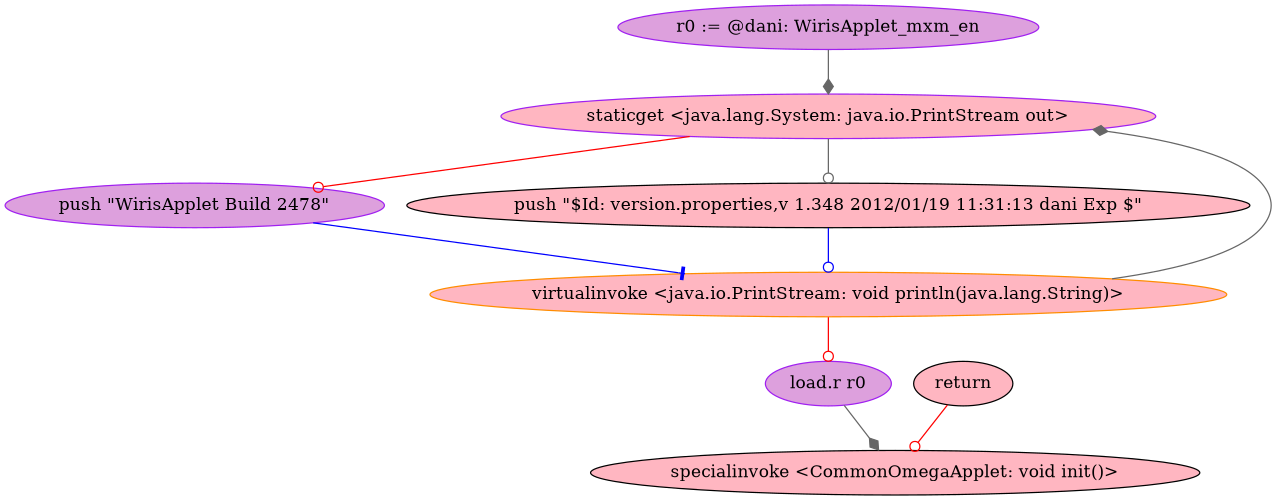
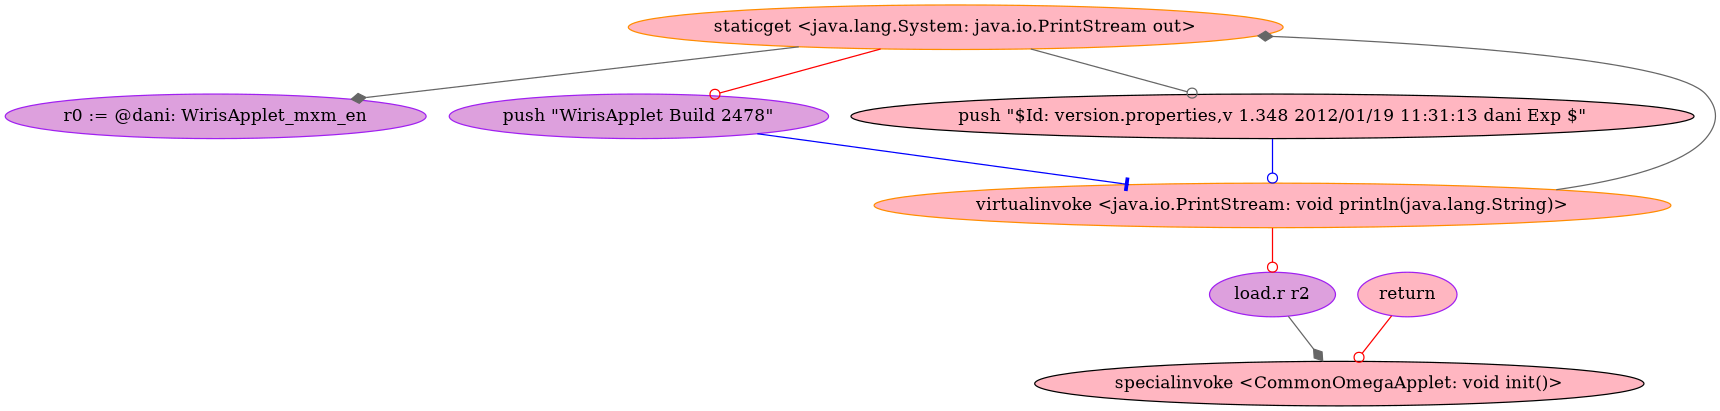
(828, 64) -> (583, 72)
(828, 116) -> (956, 27)
(828, 384) -> (1273, 295)
(963, 384) -> (1407, 295)
